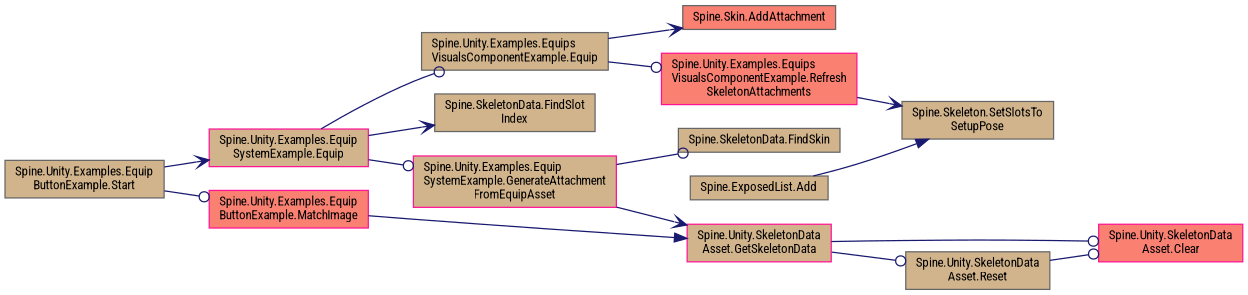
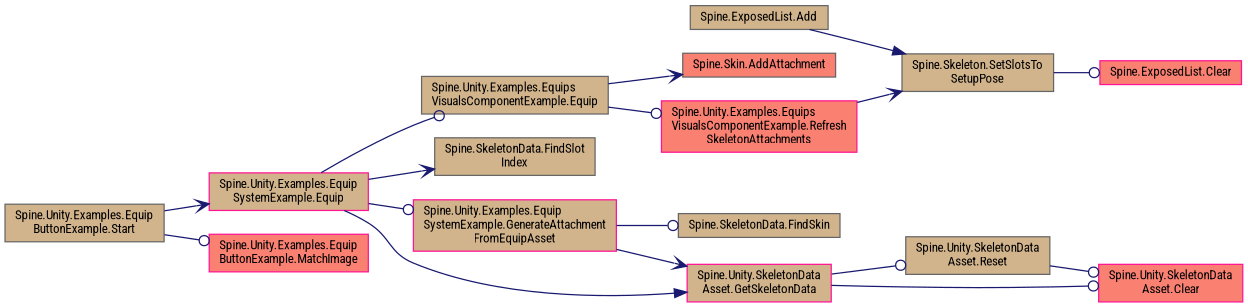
none -> (1171, 73)
(521, 227) -> (498, 287)
